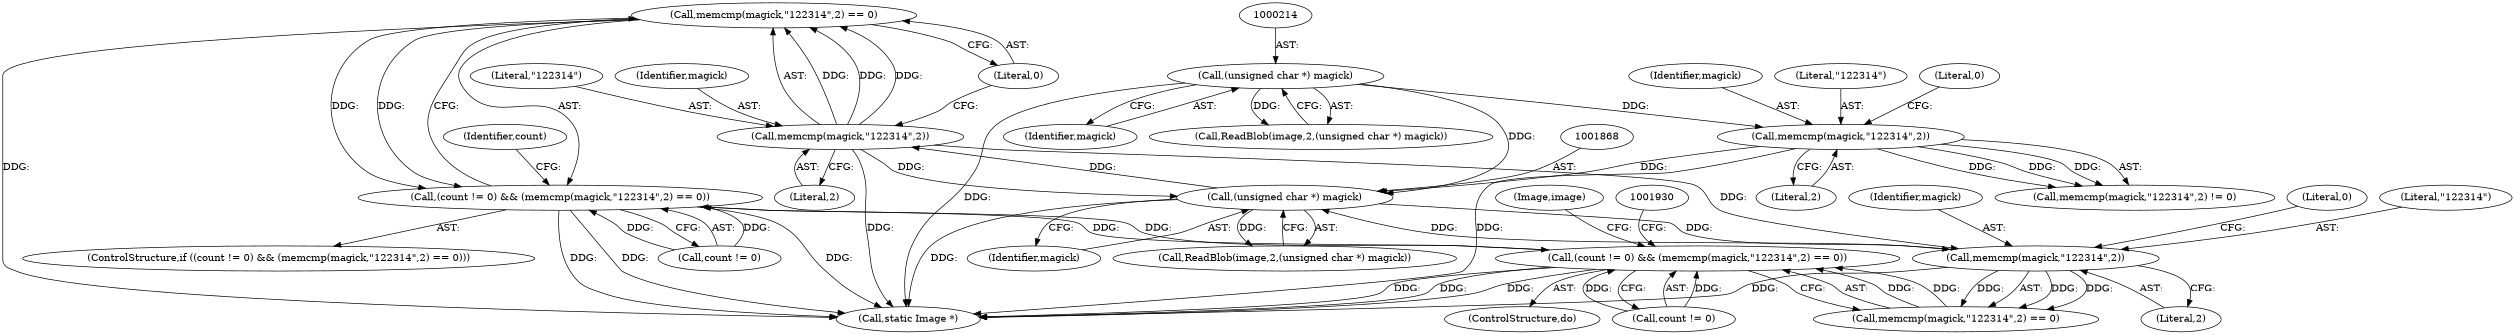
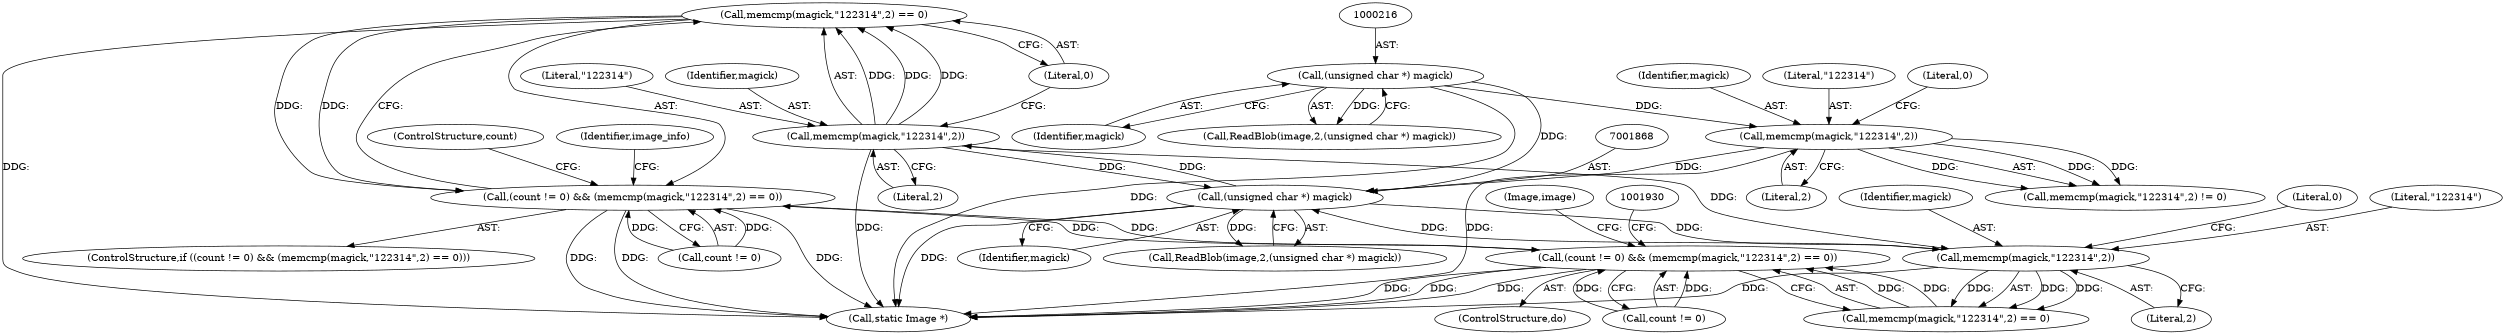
(1276, 15) -> (1376, 15)
(505, 137) -> (455, 137)
none -> (635, 137)
(1597, 137) -> (1632, 137)
